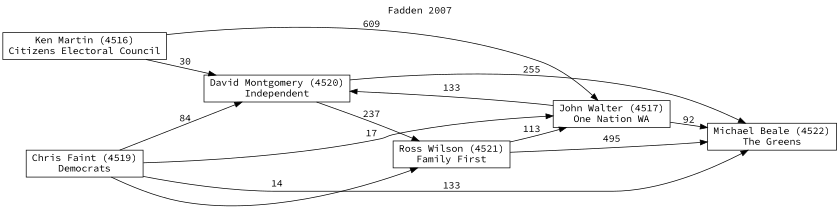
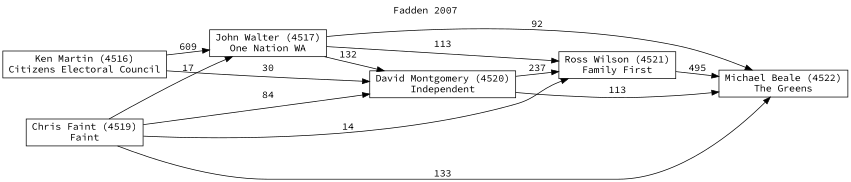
(532, 70) -> (617, 90)
(452, 88) -> (348, 55)
(535, 136) -> (439, 53)
(85, 164) -> (85, 132)
